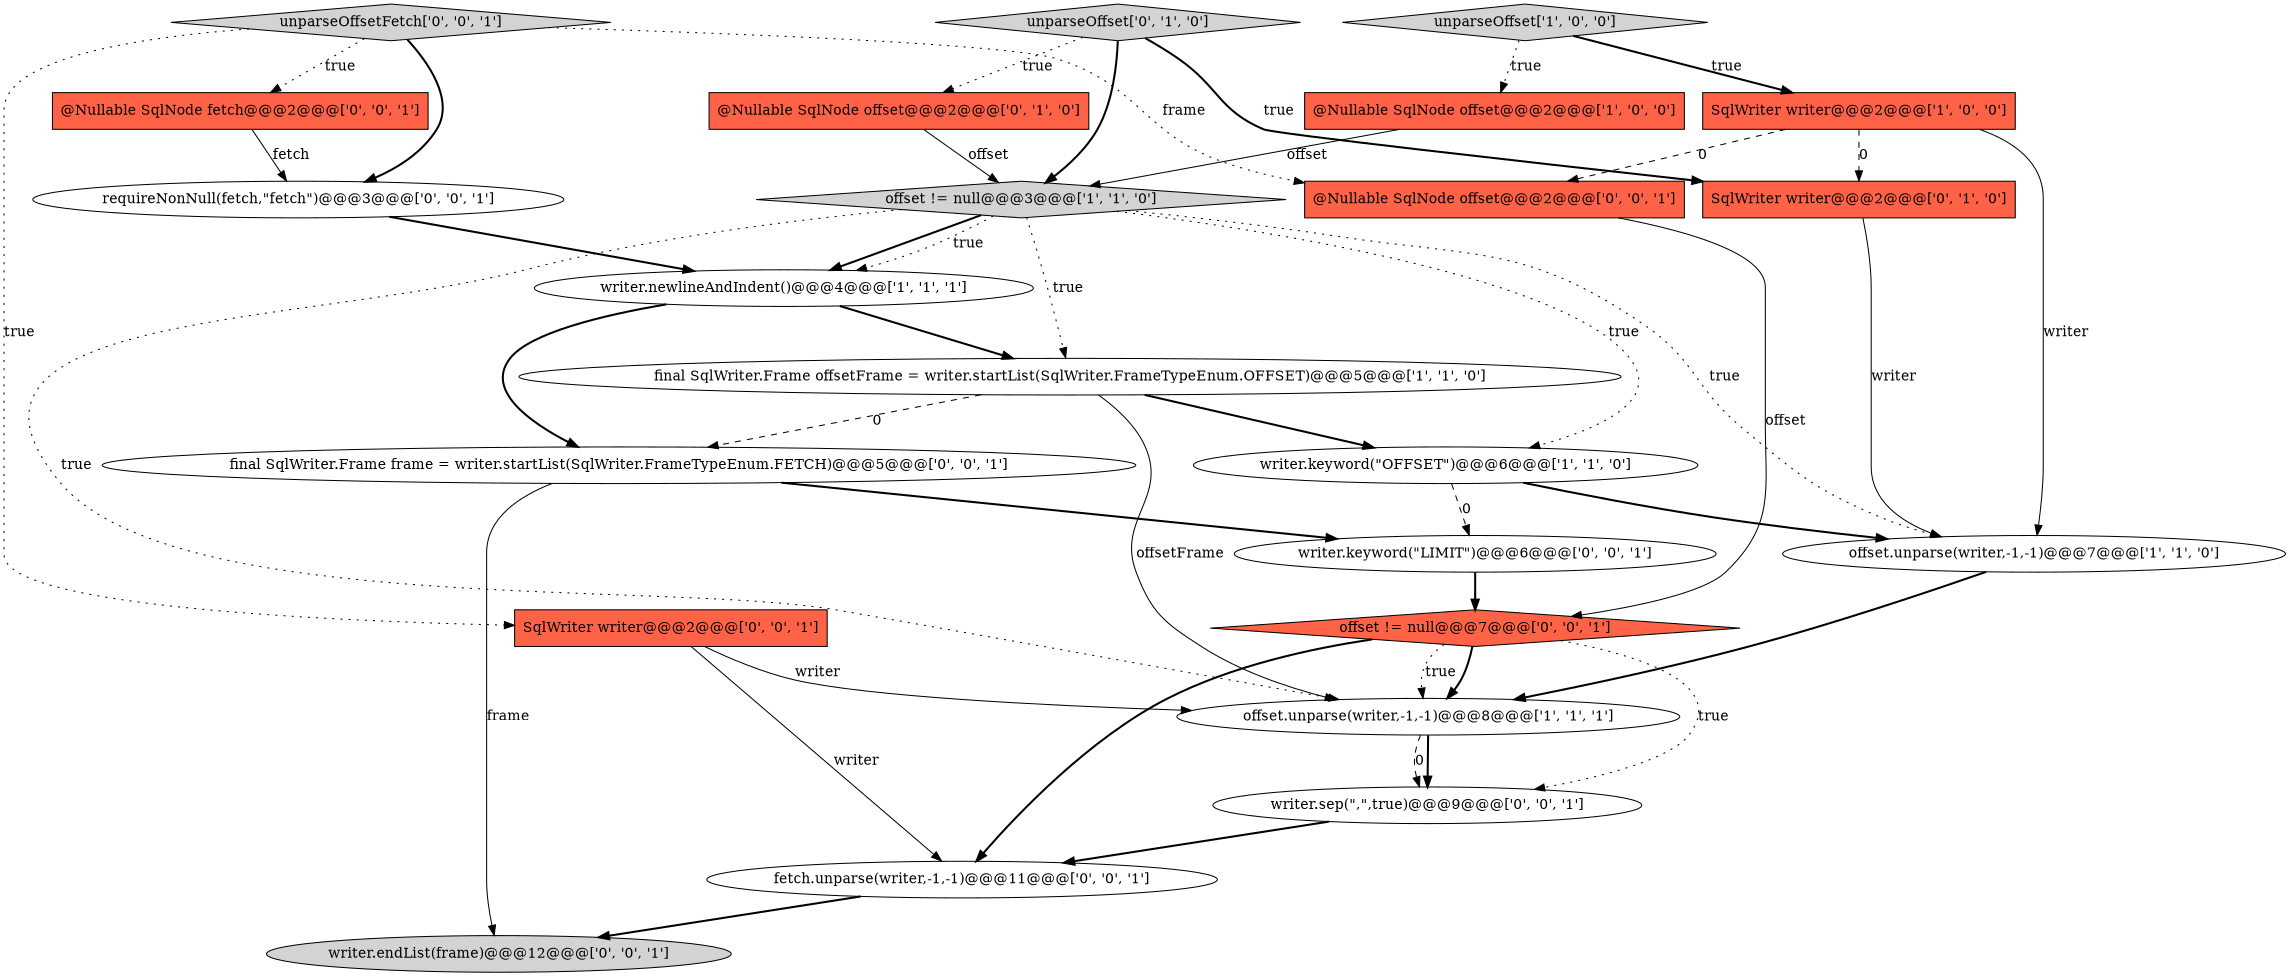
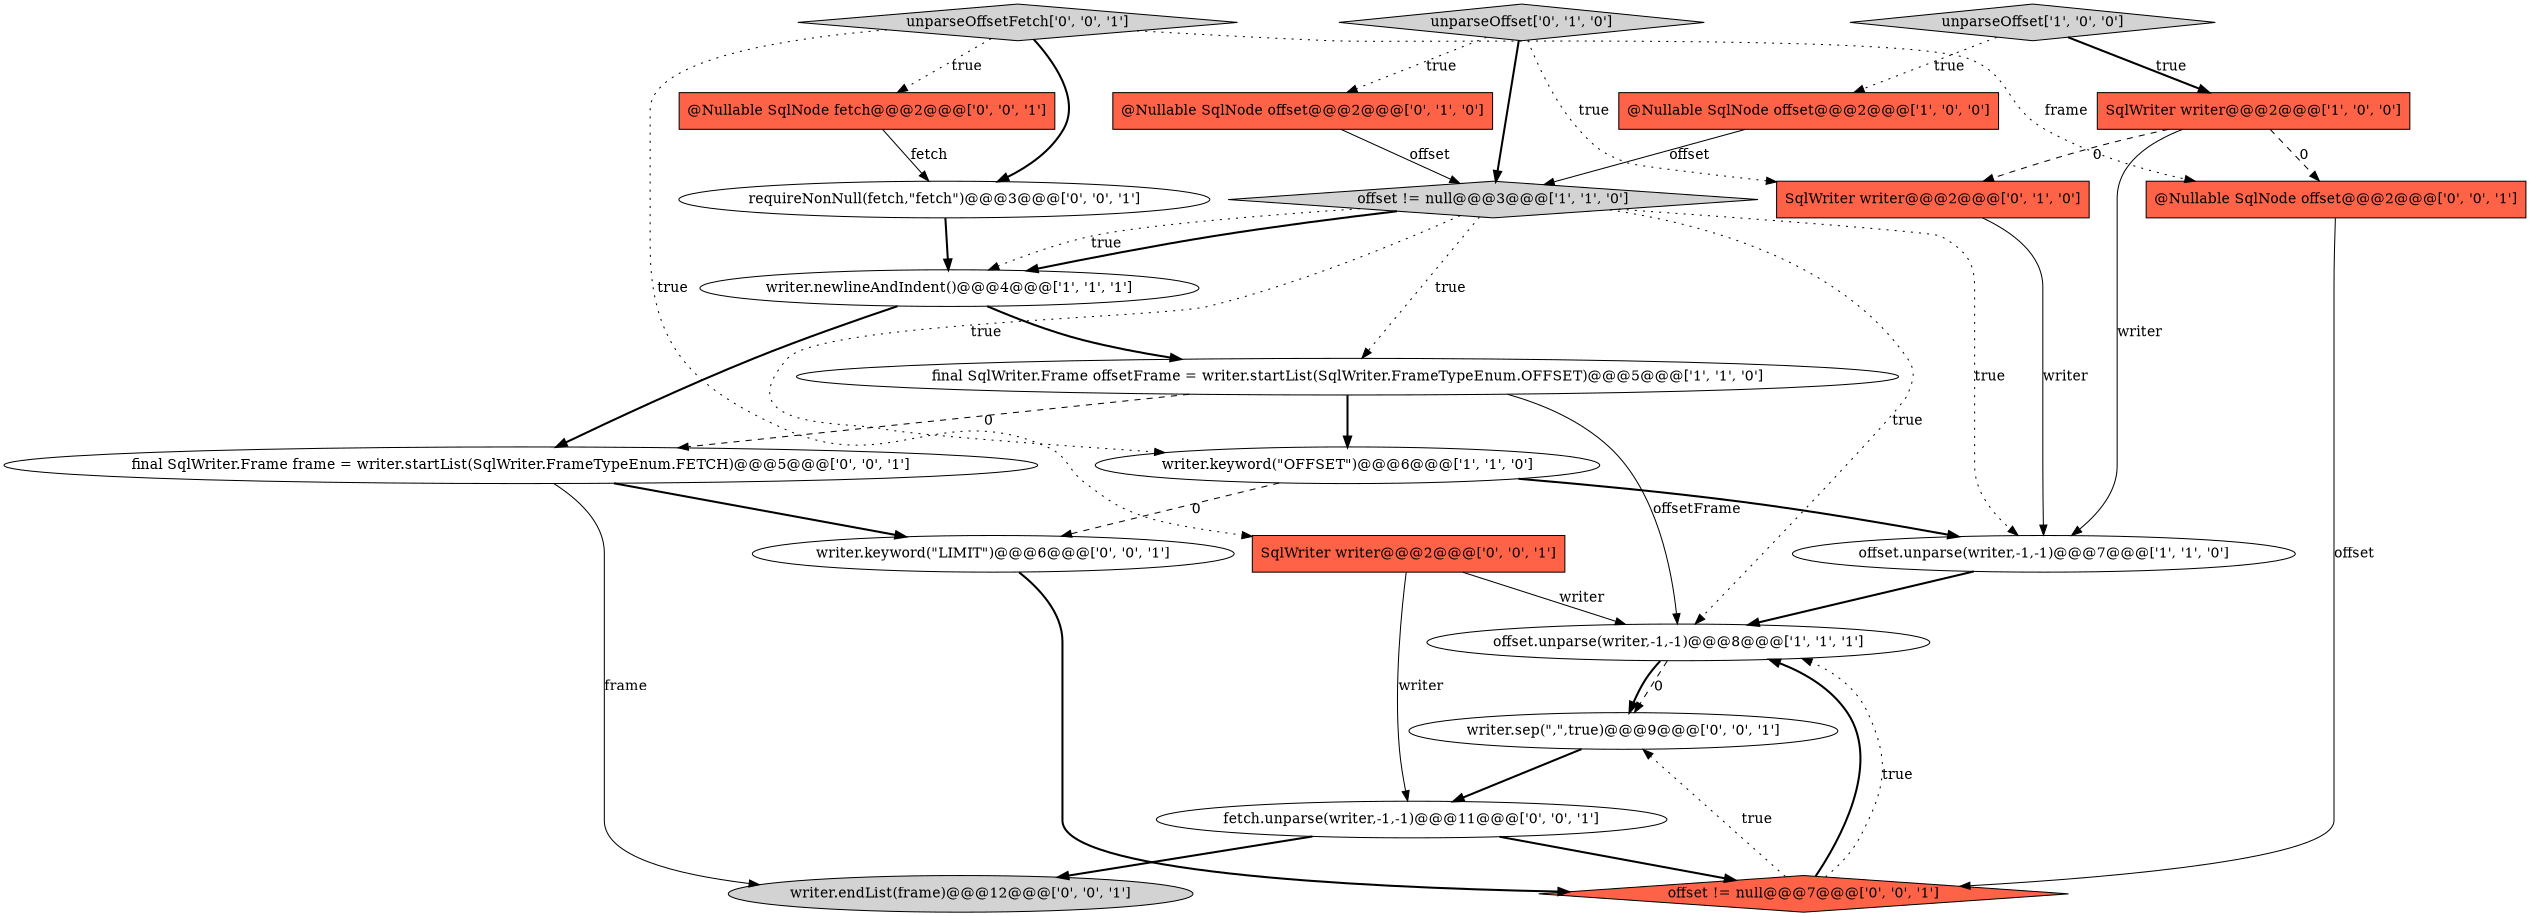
(1403, 148) -> (1610, 155)
(1165, 700) -> (1612, 858)
